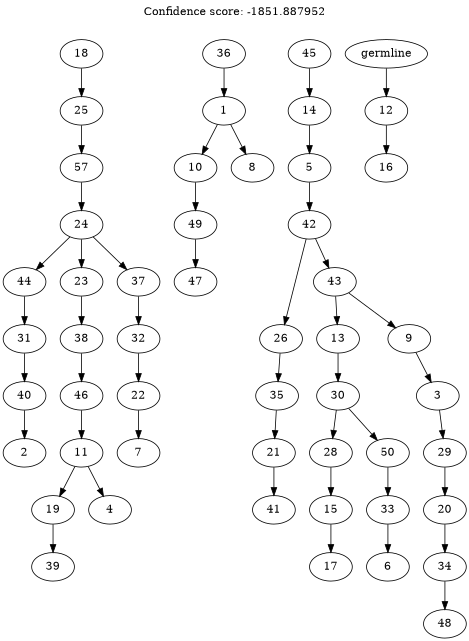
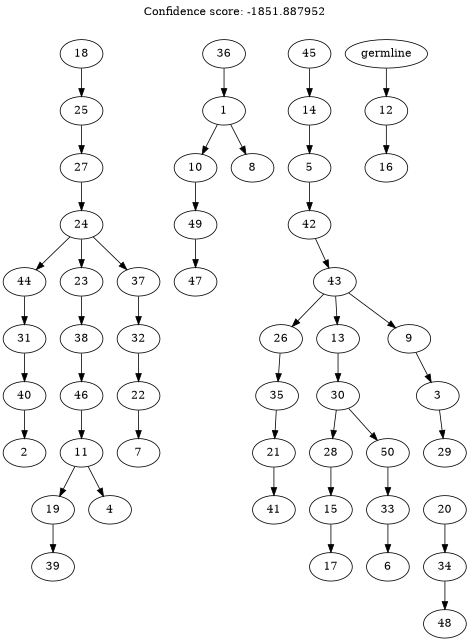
(82, 168) -> (82, 168)
(296, 278) -> (311, 307)
(445, 477) -> none
